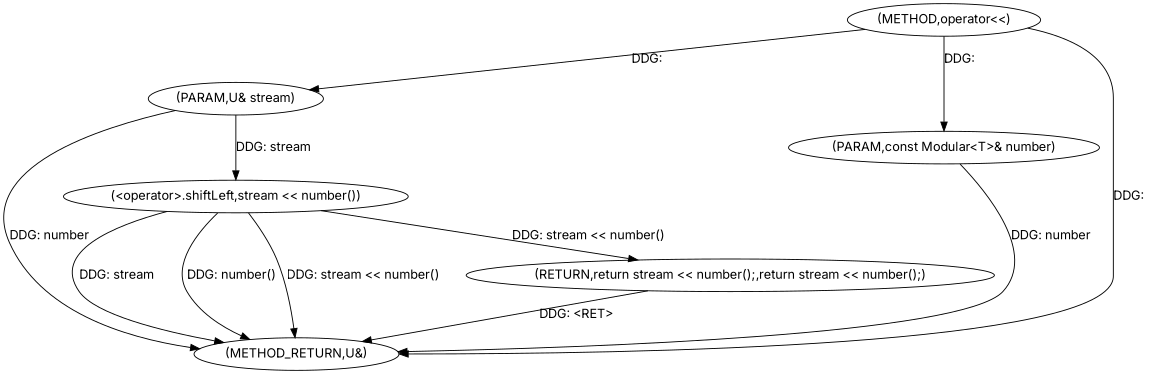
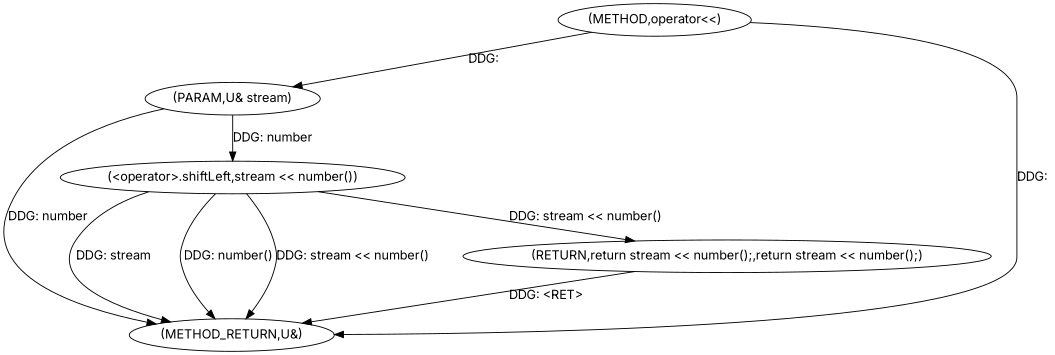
(273, 148) -> (273, 138)
(944, 148) -> none
